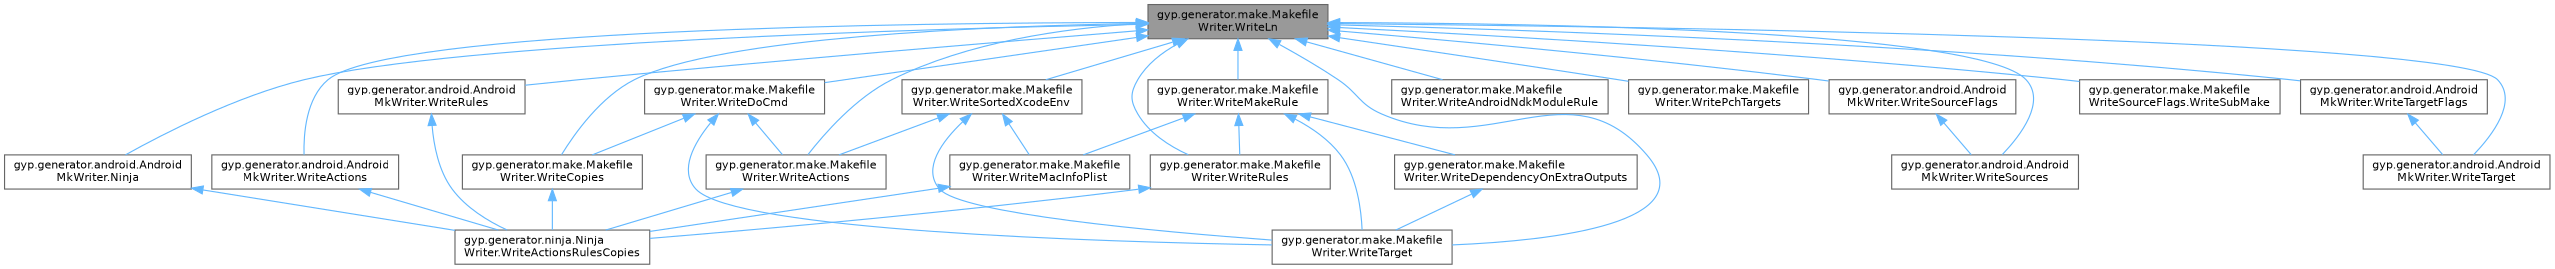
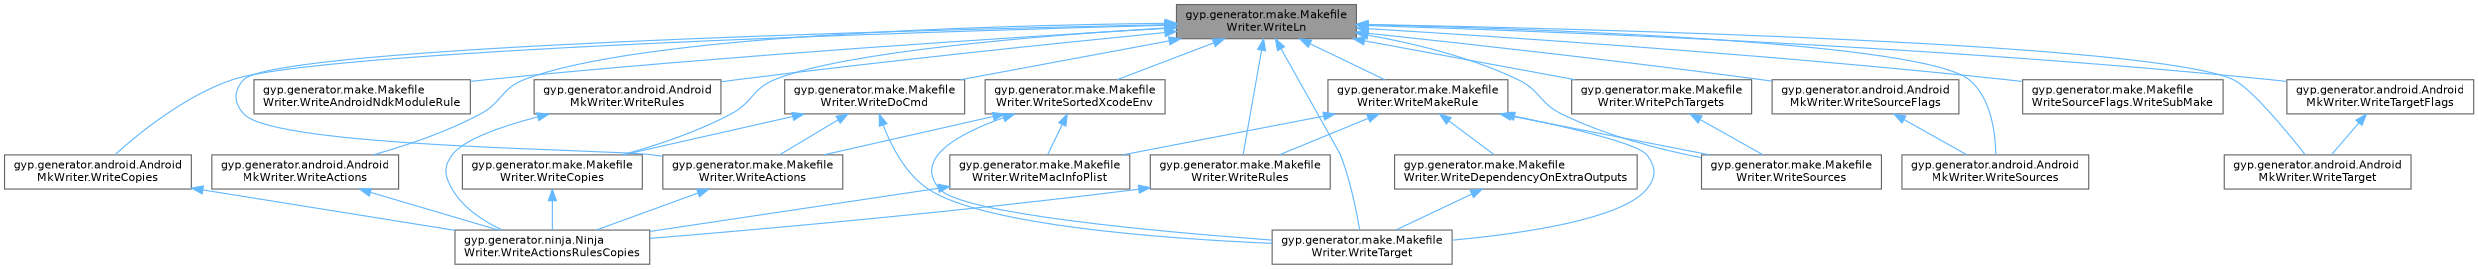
(98, 172) -> (98, 172)
none -> (1791, 172)
